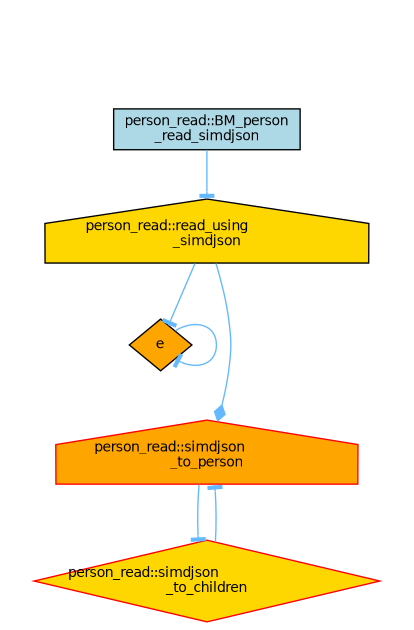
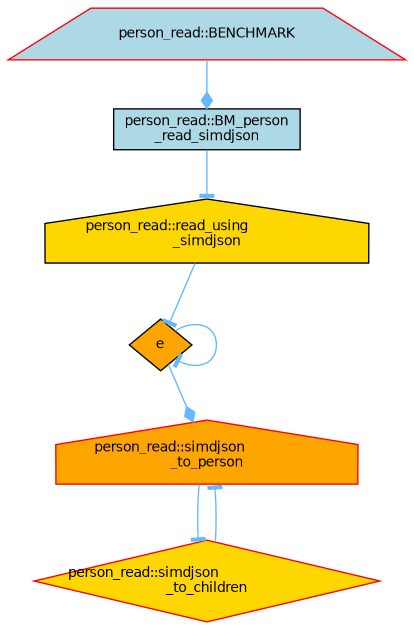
none -> (207, 34)
(230, 334) -> (177, 386)
